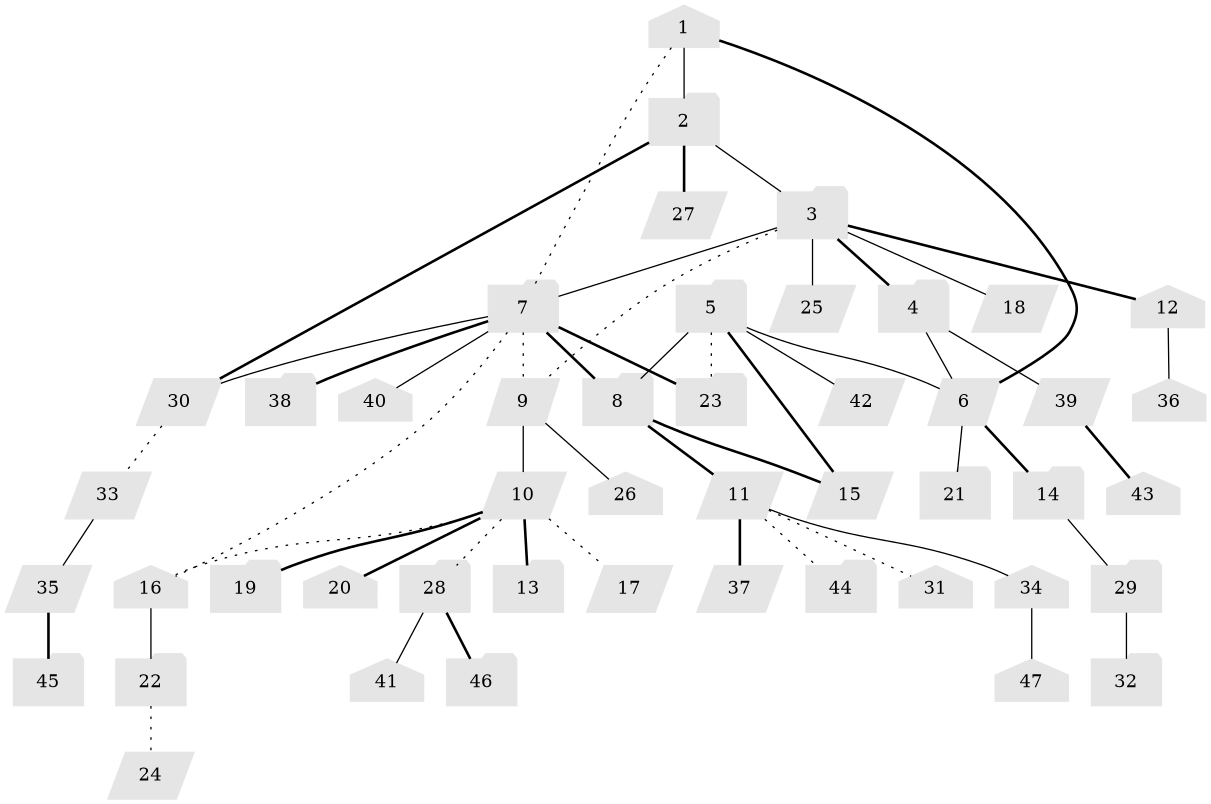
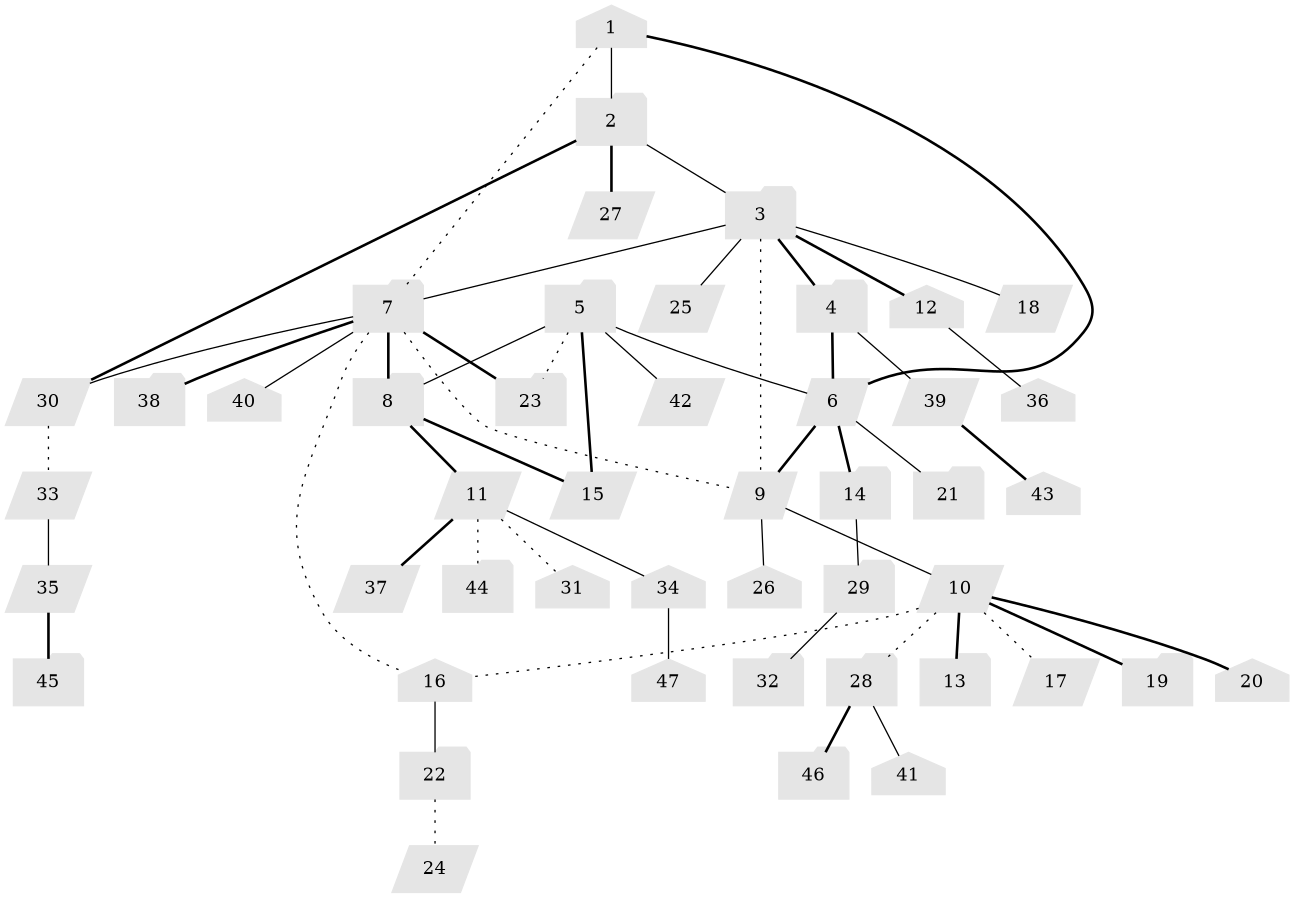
(939, 356) -> (833, 356)
none -> (797, 449)
